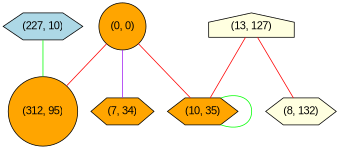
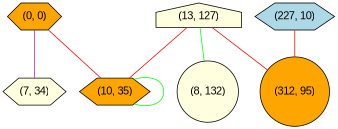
(122, 26) -> (35, 16)
(43, 58) -> (295, 44)
(87, 65) -> (240, 49)
(275, 68) -> (202, 44)
(122, 111) -> (35, 92)
(301, 111) -> (208, 92)
